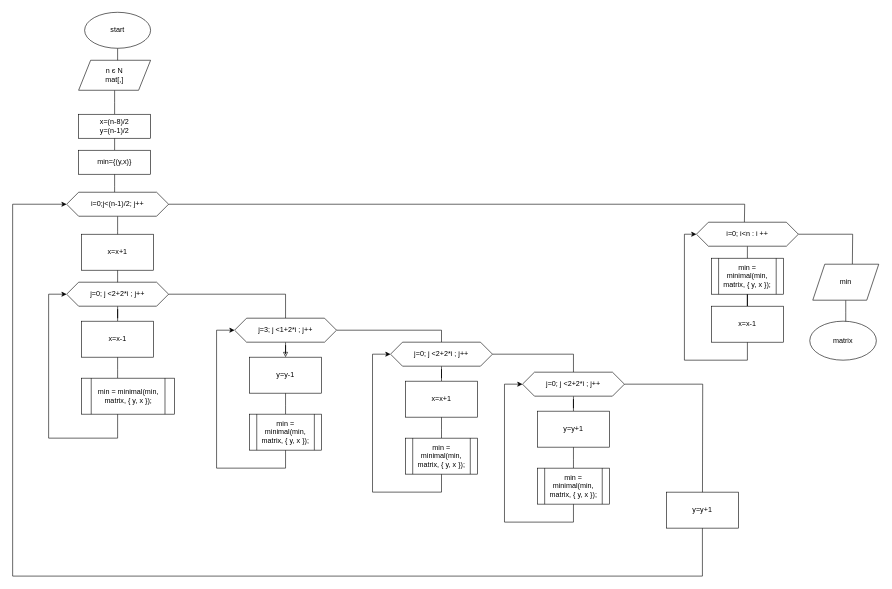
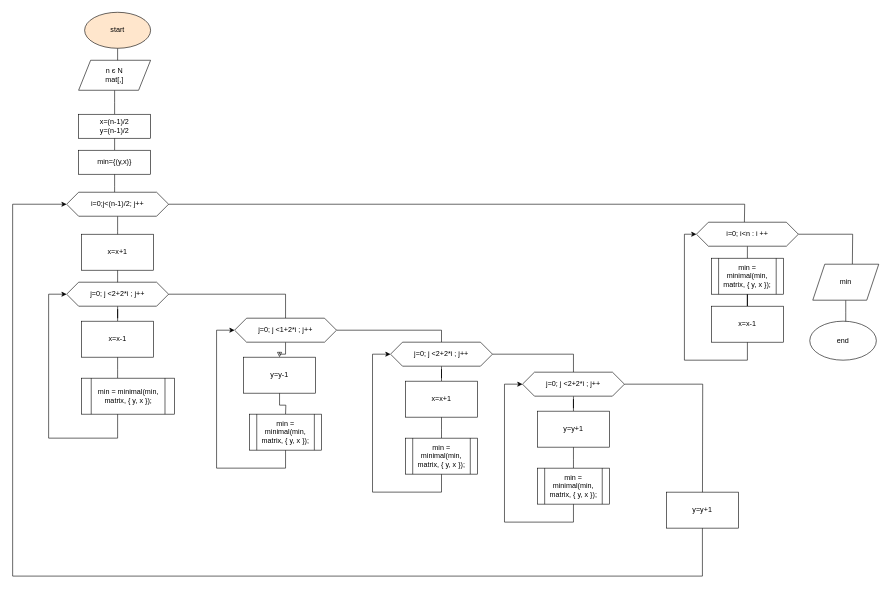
(117, 30) -> (117, 30)
(114, 126) -> (114, 126)
(285, 330) -> (285, 330)
(843, 341) -> (843, 341)
(285, 375) -> (279, 375)
